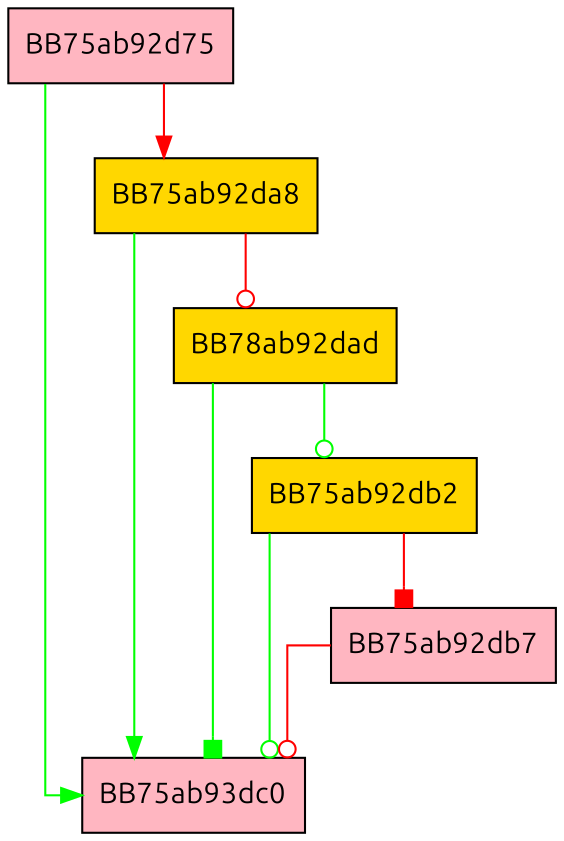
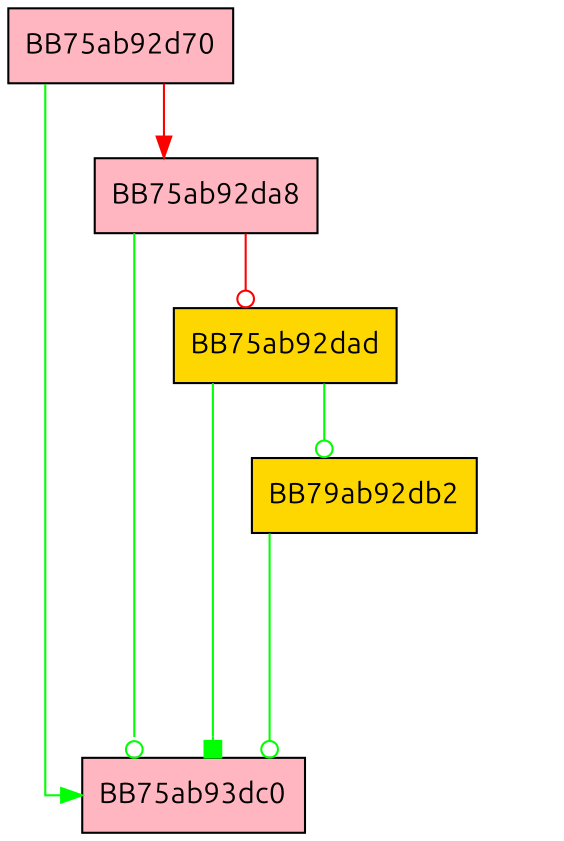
(121, 46) -> (121, 46)
(206, 196) -> (206, 196)
(285, 346) -> (285, 346)
(134, 485) -> (134, 485)
(364, 496) -> (364, 496)
(443, 645) -> none
